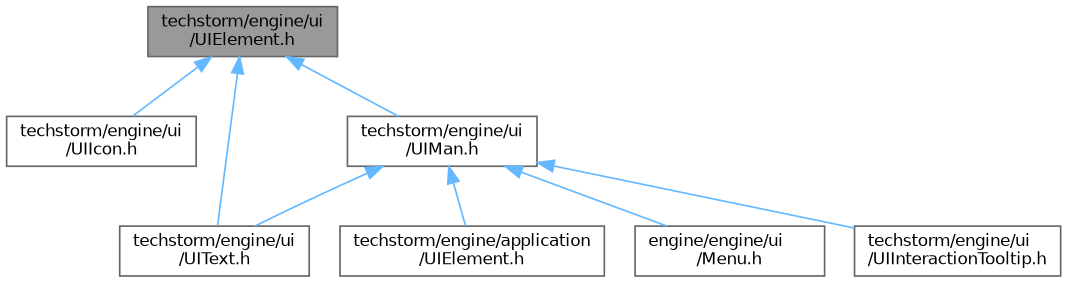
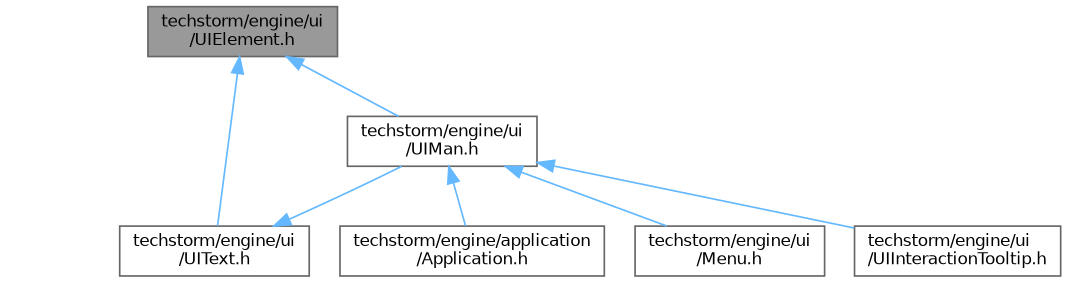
(101, 141) -> none
(311, 199) -> (346, 193)
(472, 251) -> (472, 251)
(730, 251) -> (730, 251)
